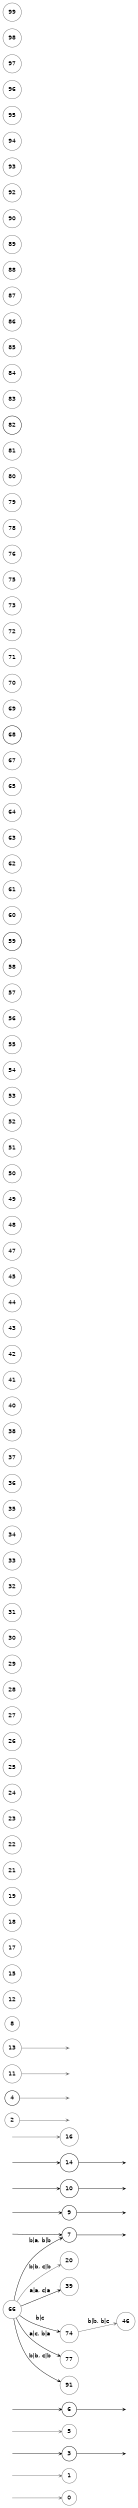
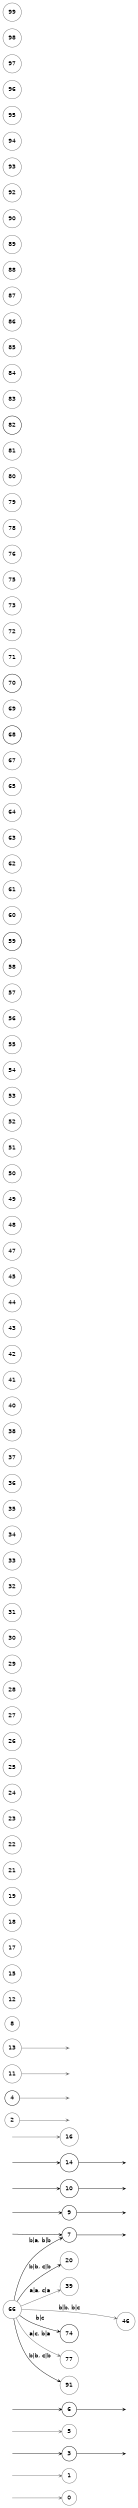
(12, 683) -> (12, 683)
(35, 2281) -> (35, 2281)
(40, 2298) -> (40, 2298)
(96, 2328) -> (68, 2312)
(69, 2334) -> (69, 2334)
(33, 2341) -> (33, 2341)
